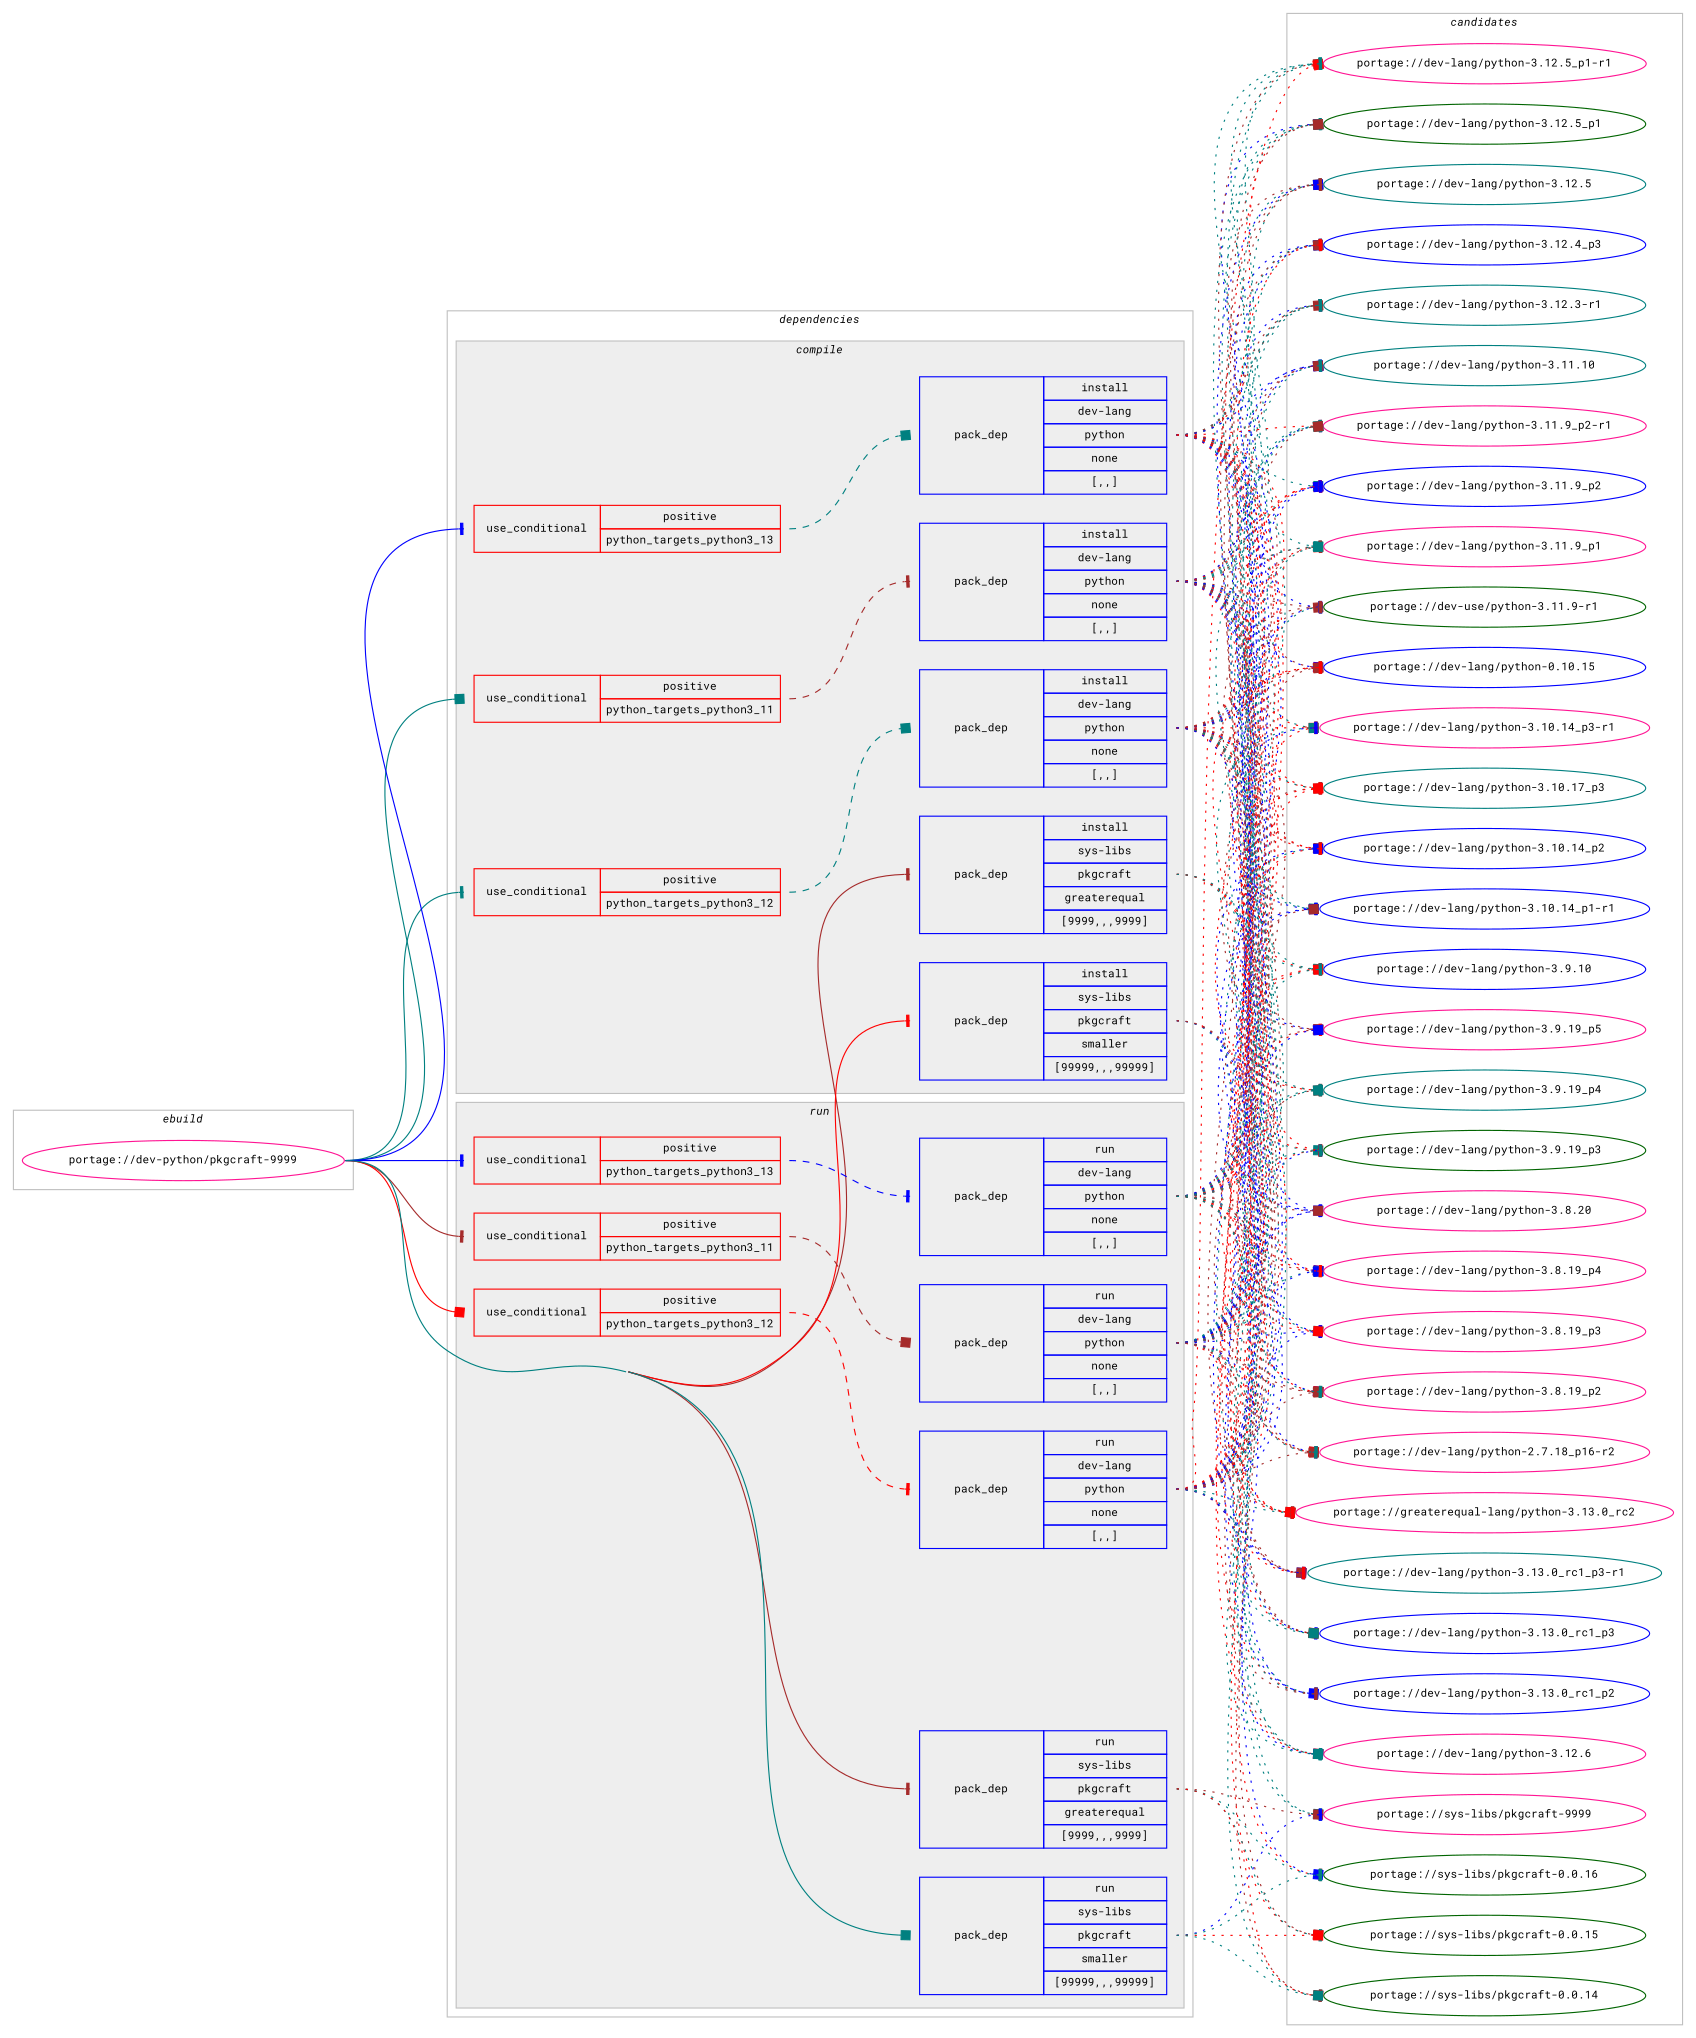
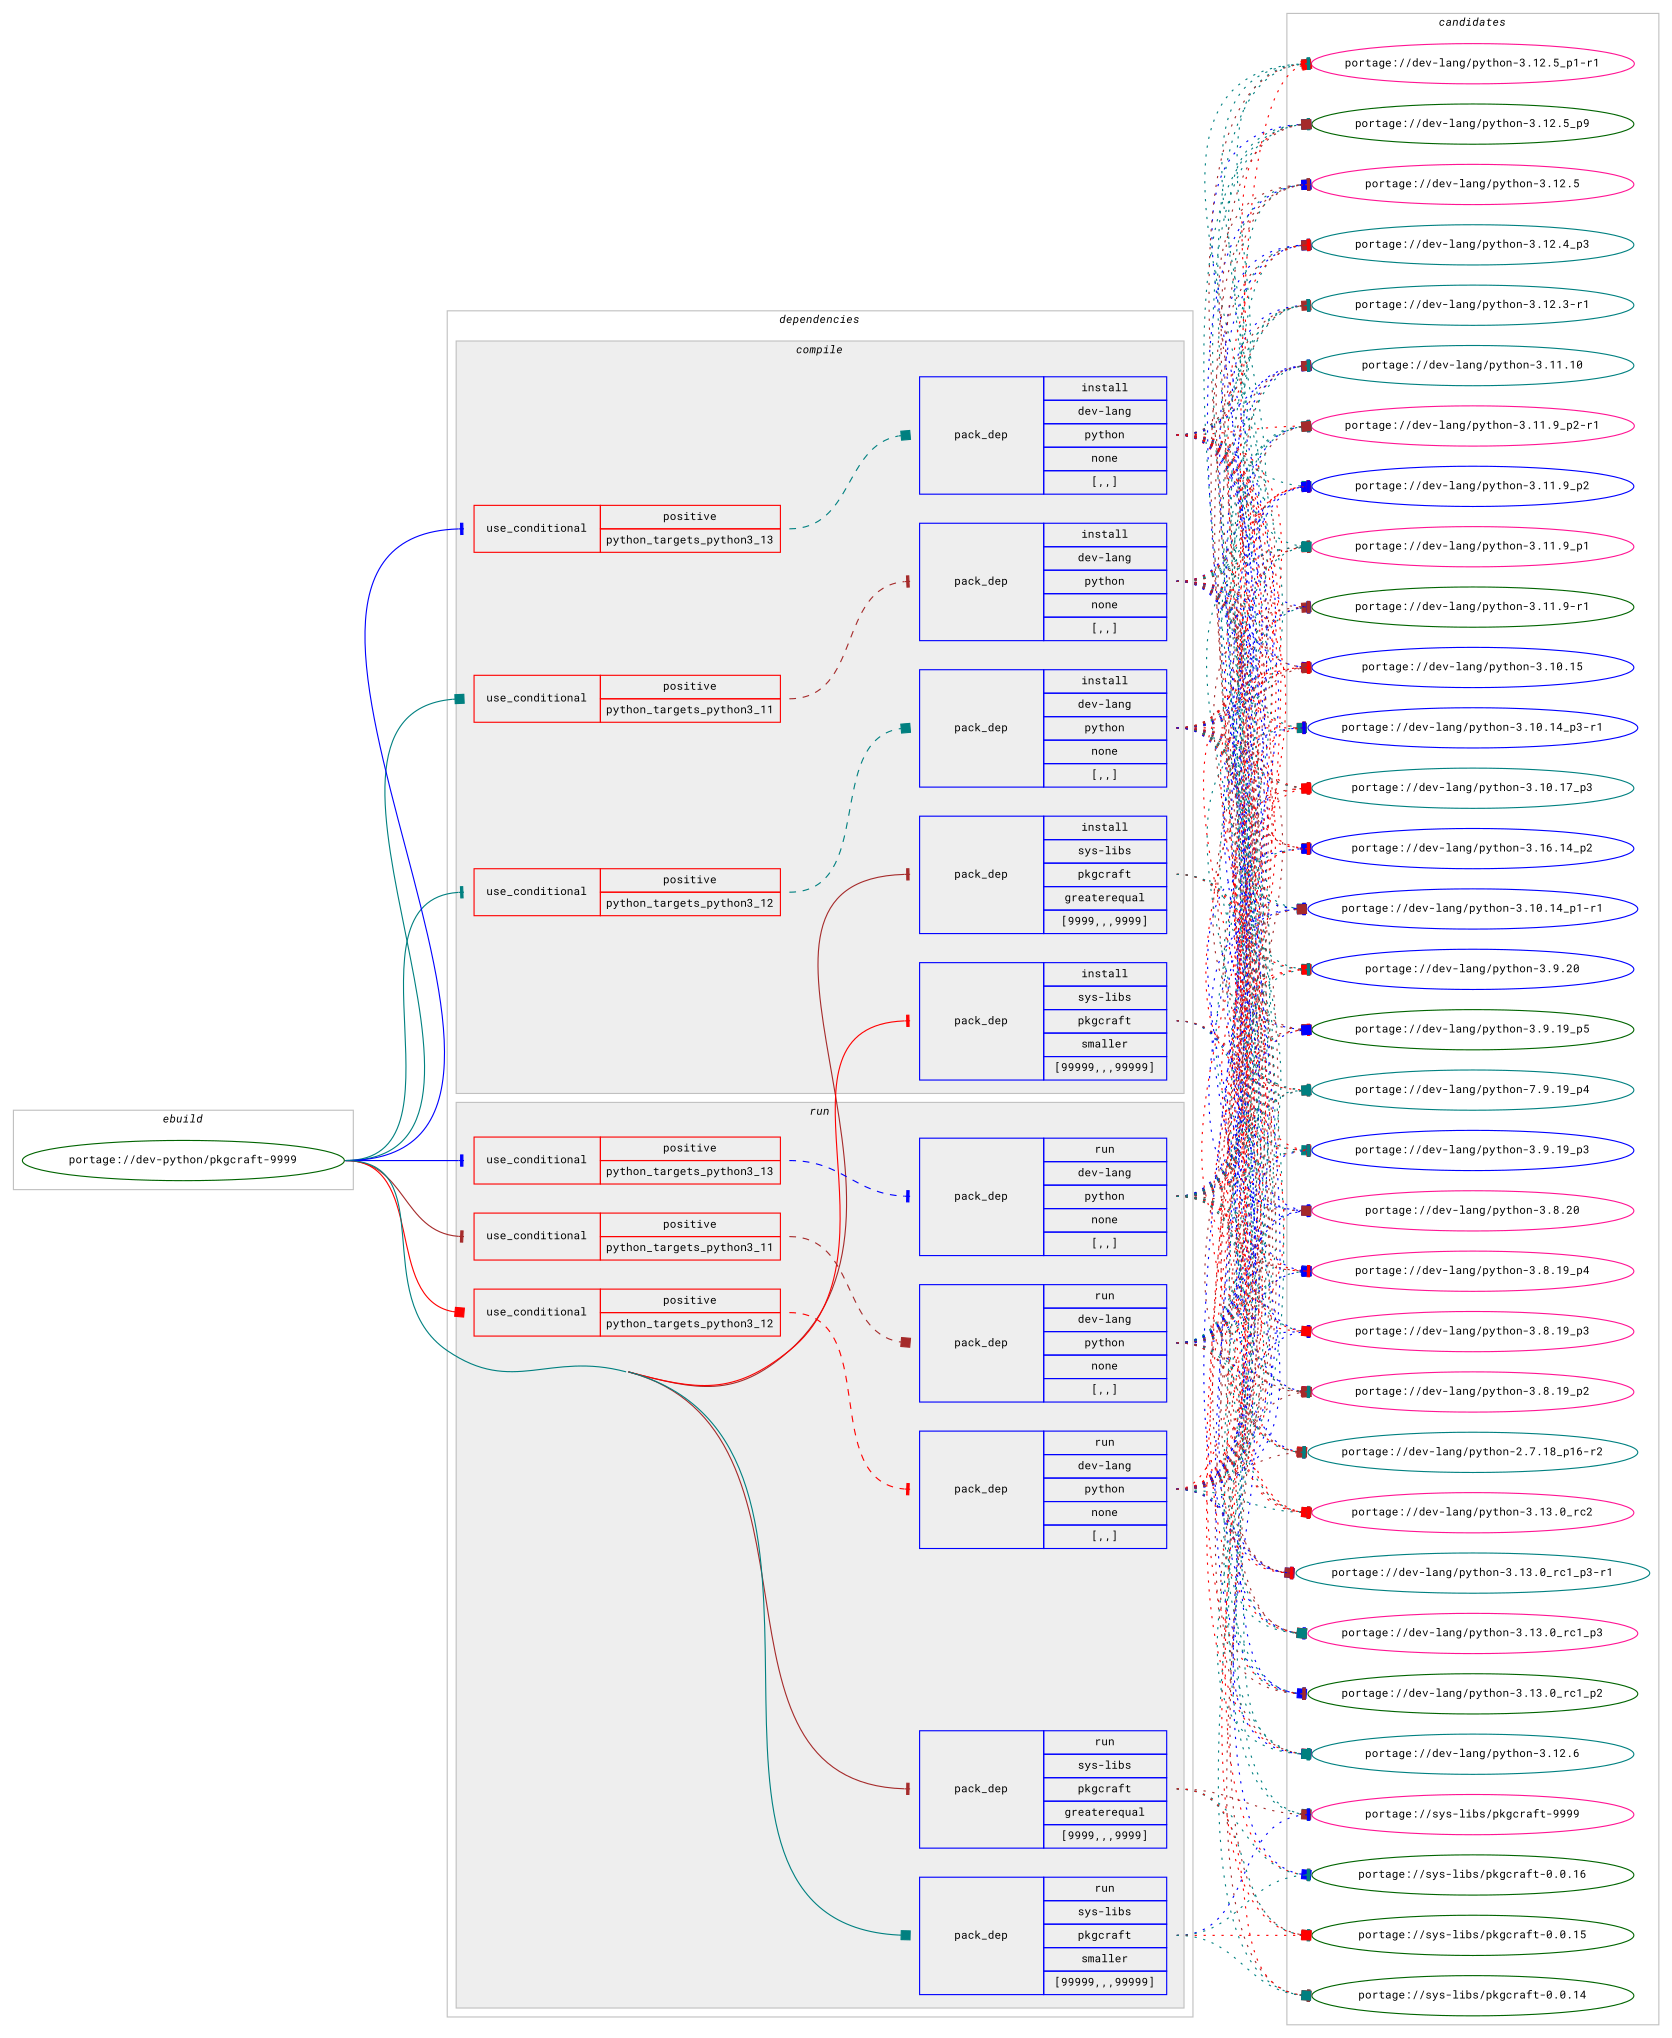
(1485, 124) -> (1473, 124)
(1485, 184) -> (1473, 184)
(1485, 245) -> (1473, 245)
(1485, 607) -> (1473, 607)
(1485, 667) -> (1473, 667)
(1485, 728) -> (1473, 728)
(1485, 849) -> (1473, 849)
(1485, 969) -> (1473, 969)
(1485, 1030) -> (1473, 1030)
(1485, 1090) -> (1473, 1090)
(1485, 1150) -> (1473, 1150)
(183, 1161) -> (183, 1161)
(1485, 1452) -> (1473, 1452)
(1485, 1513) -> (1473, 1513)
(1485, 1633) -> (1473, 1633)
(1485, 1694) -> (1473, 1694)
(1485, 1754) -> (1473, 1754)
